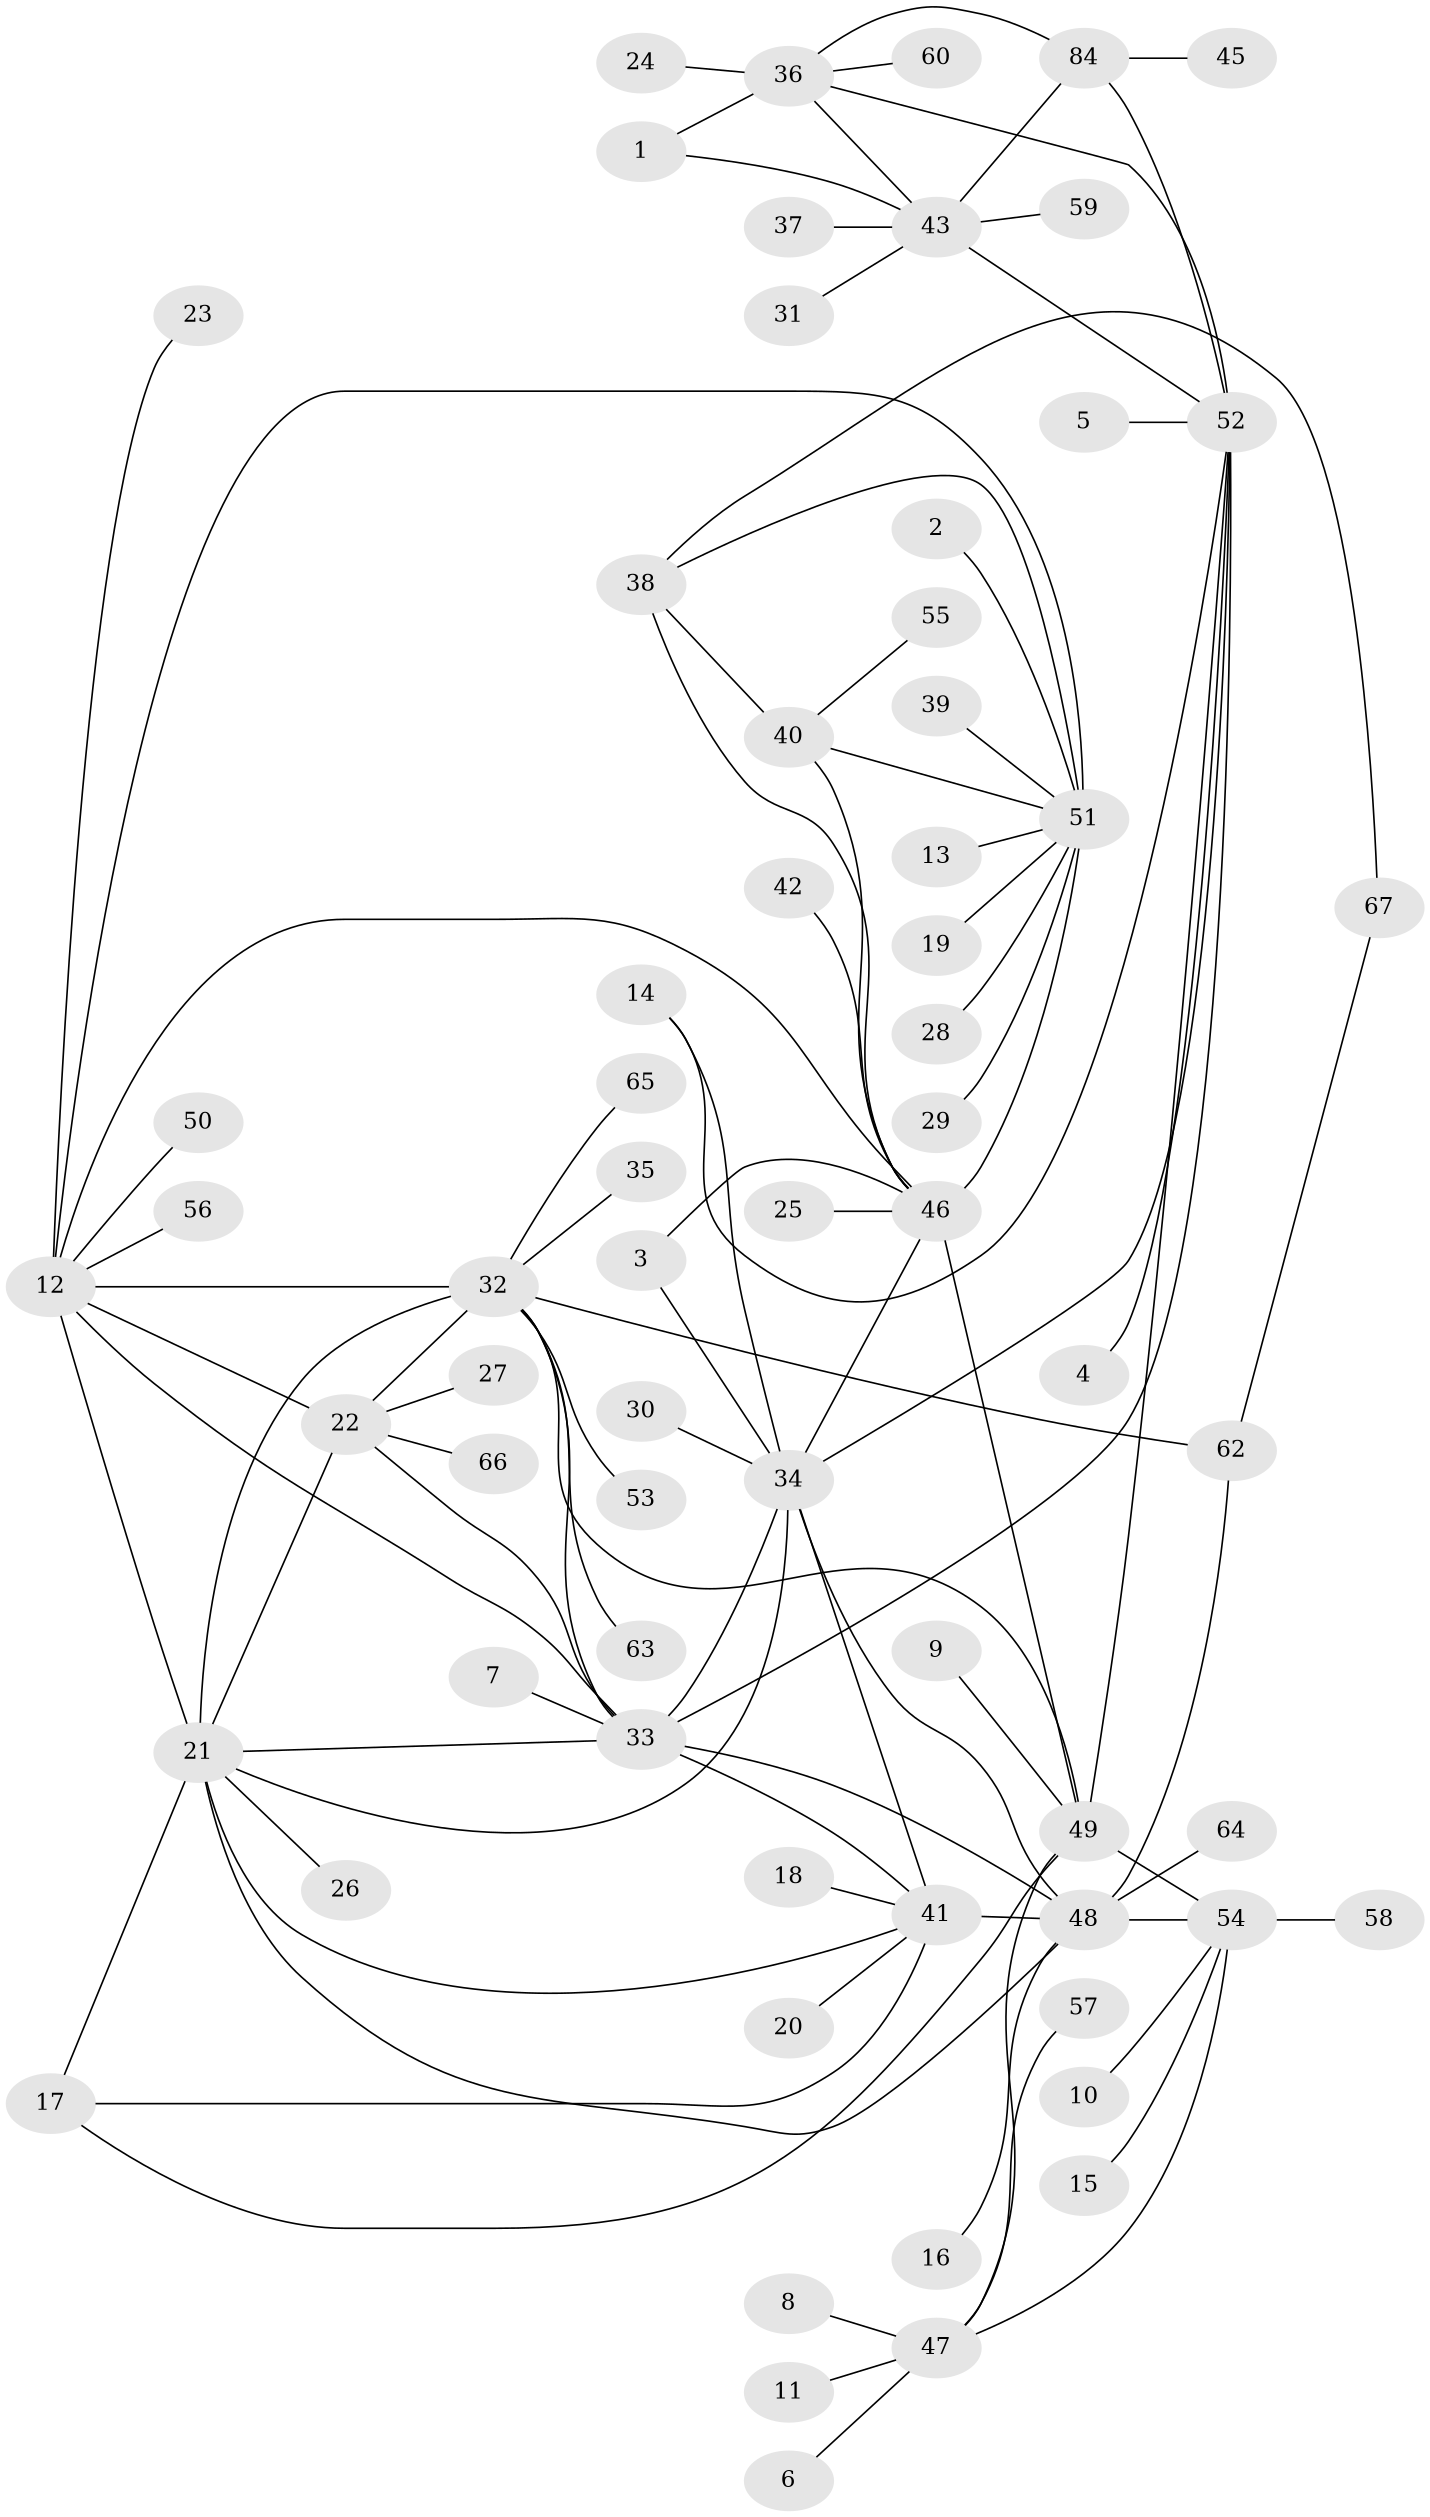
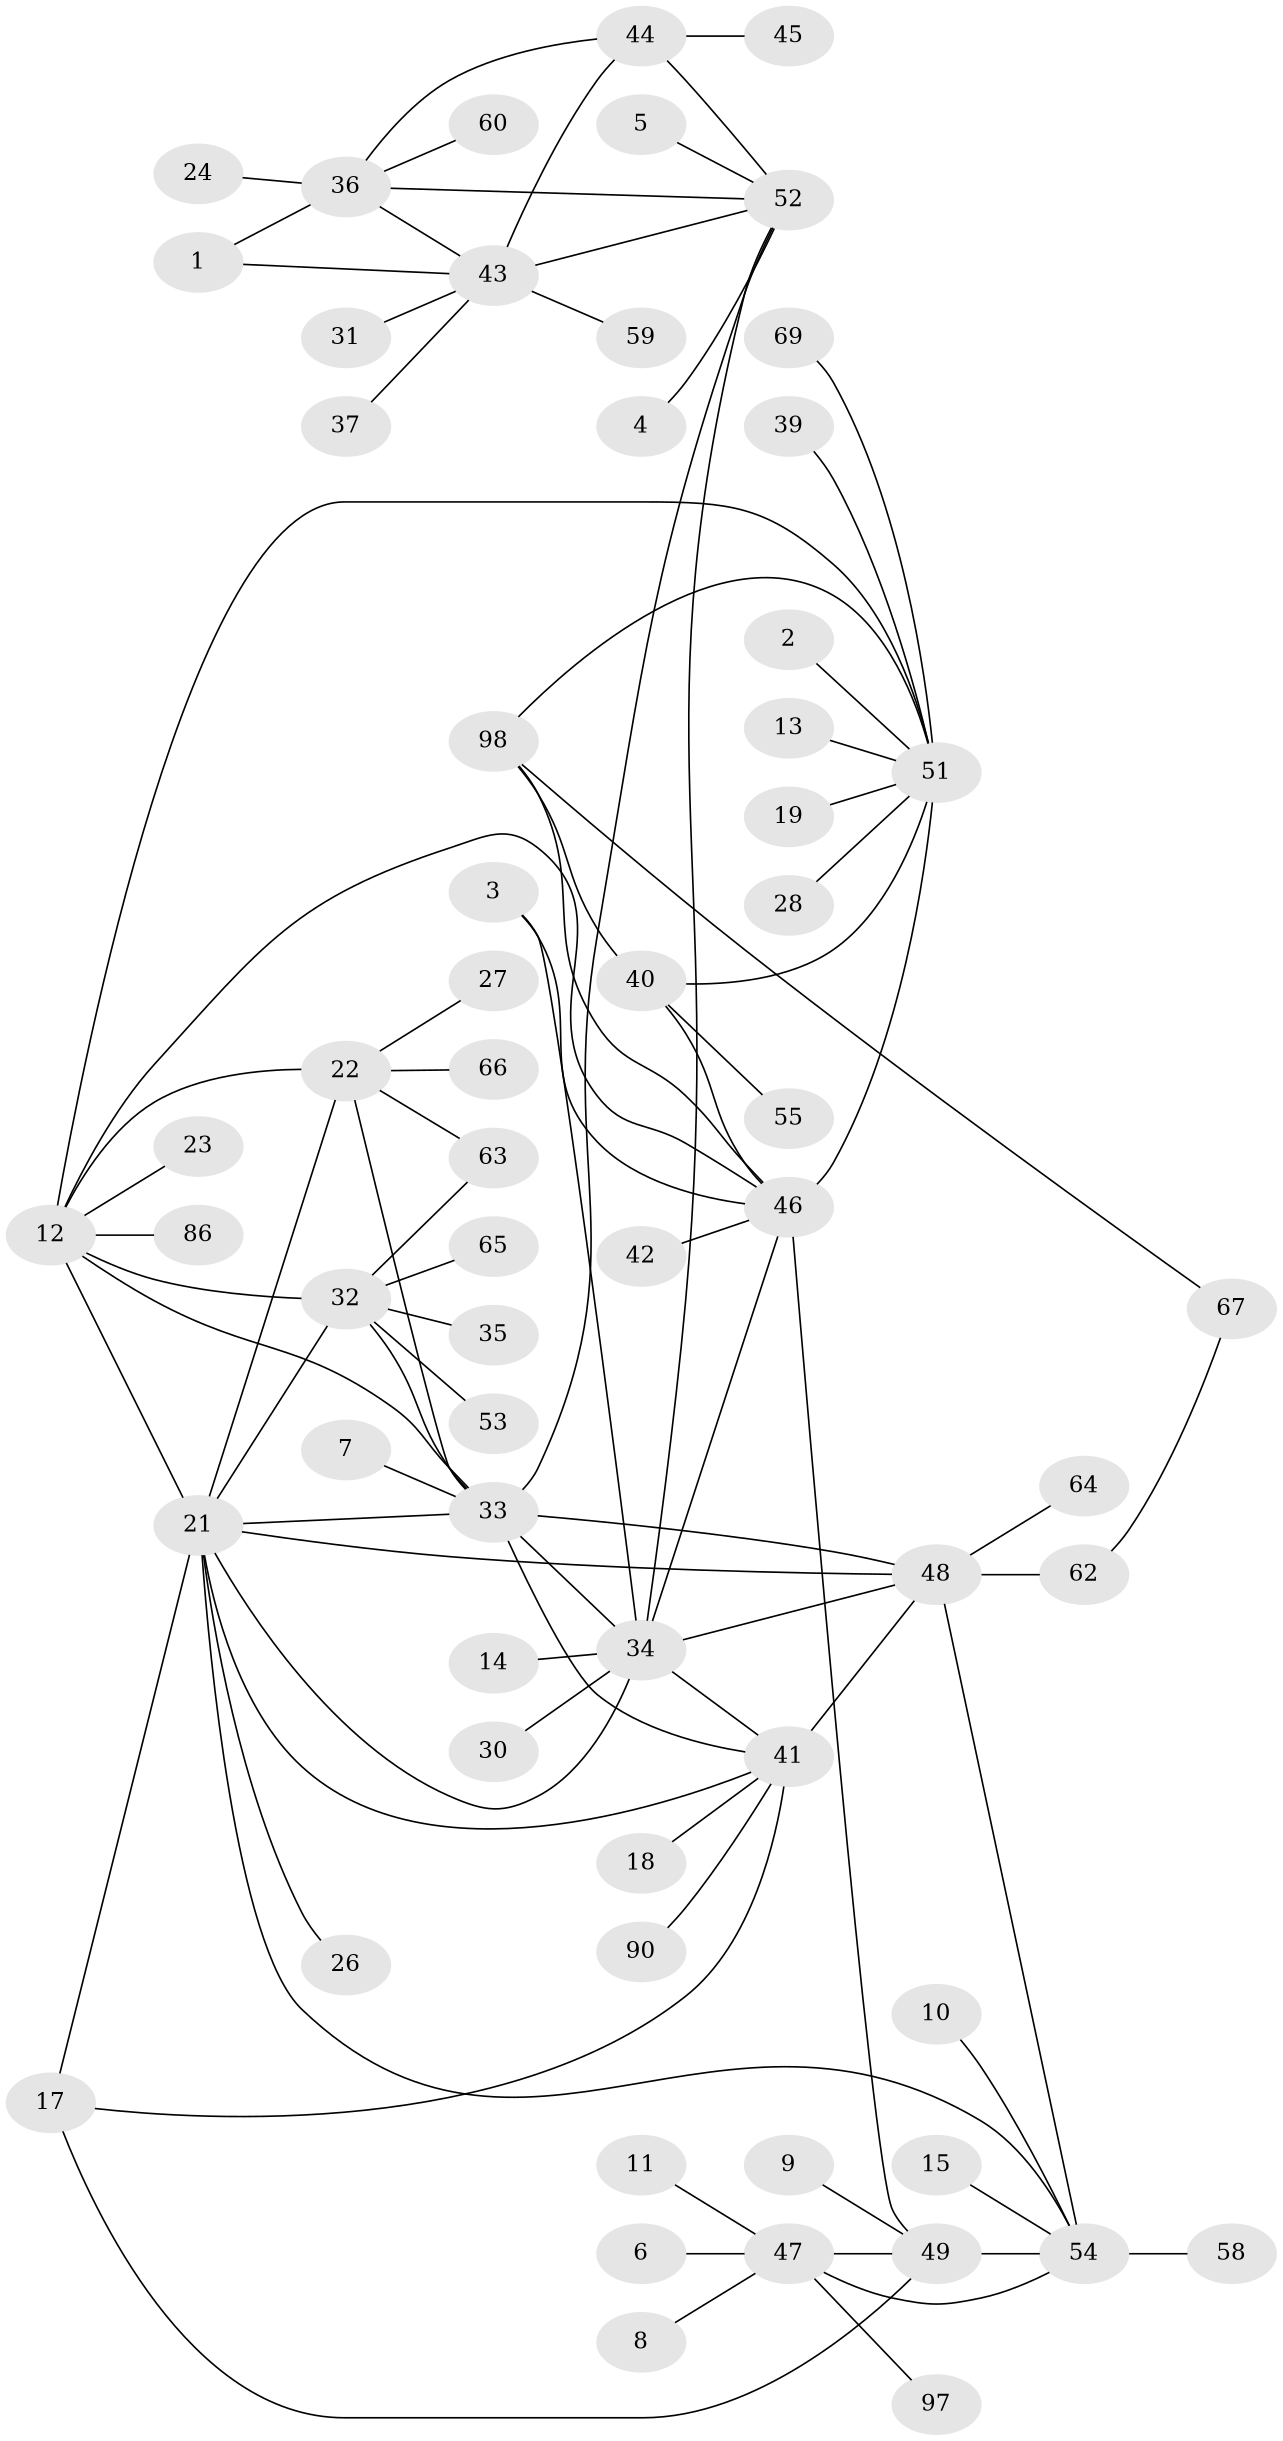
(1084, 58) -> (641, 36)
(641, 585) -> (494, 741)
(1071, 1117) -> none
(198, 1123) -> none
(937, 1123) -> (789, 338)
(198, 1211) -> (198, 1235)
(789, 1211) -> none
(1158, 1263) -> none
(420, 1356) -> (420, 1114)
(860, 1380) -> none
(772, 1582) -> none
(1084, 2009) -> (937, 2405)
(789, 2028) -> (641, 1952)
none -> (438, 2086)
(937, 2259) -> none
